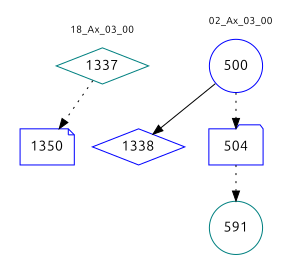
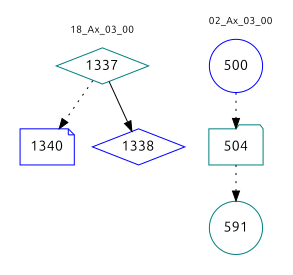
(187, 107) -> (118, 102)
(47, 147) -> (47, 147)
(236, 147) -> (236, 147)
